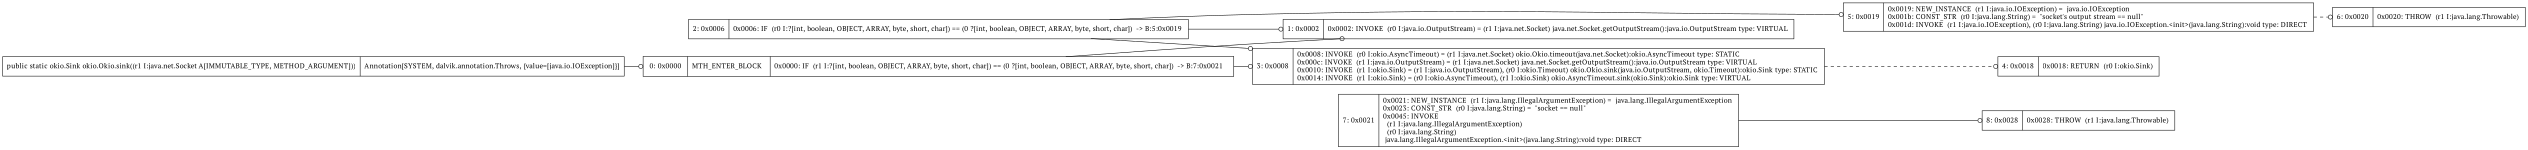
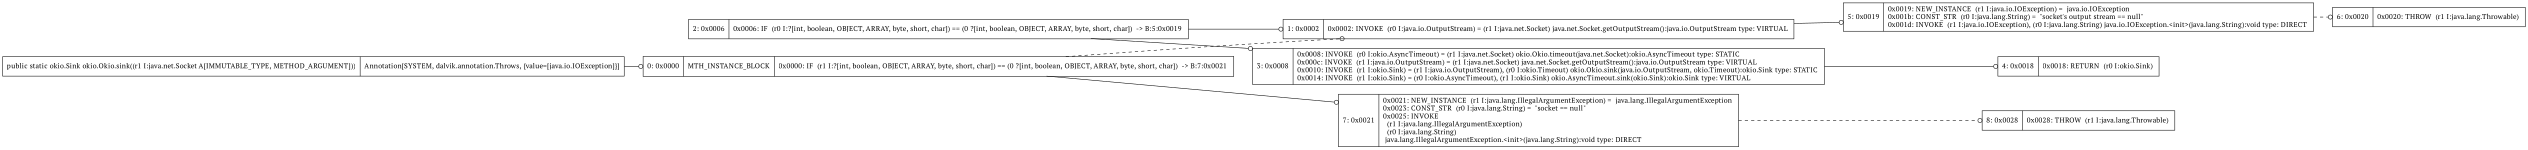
(1474, 11) -> (1817, 23)
(1189, 48) -> (1189, 48)
(727, 66) -> (729, 66)
(1241, 66) -> (1190, 89)
(1909, 66) -> (1909, 66)
(1413, 116) -> (1413, 116)
(1858, 120) -> (1858, 120)
